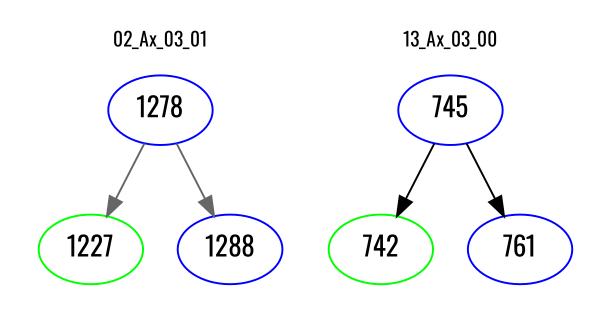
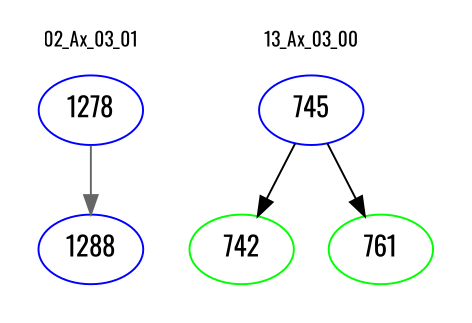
(91, 249) -> none
(520, 249) -> (381, 249)
